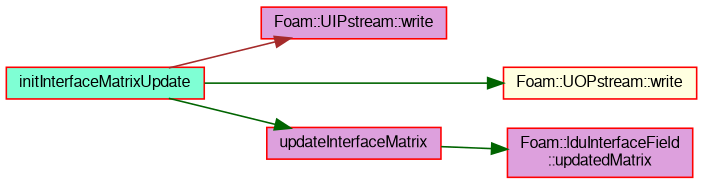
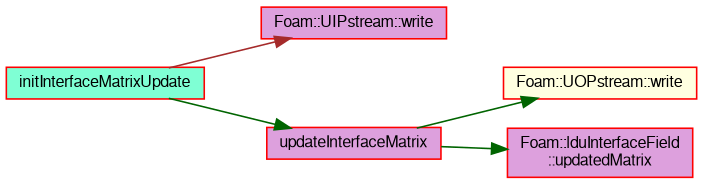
(346, 83) -> (469, 115)
